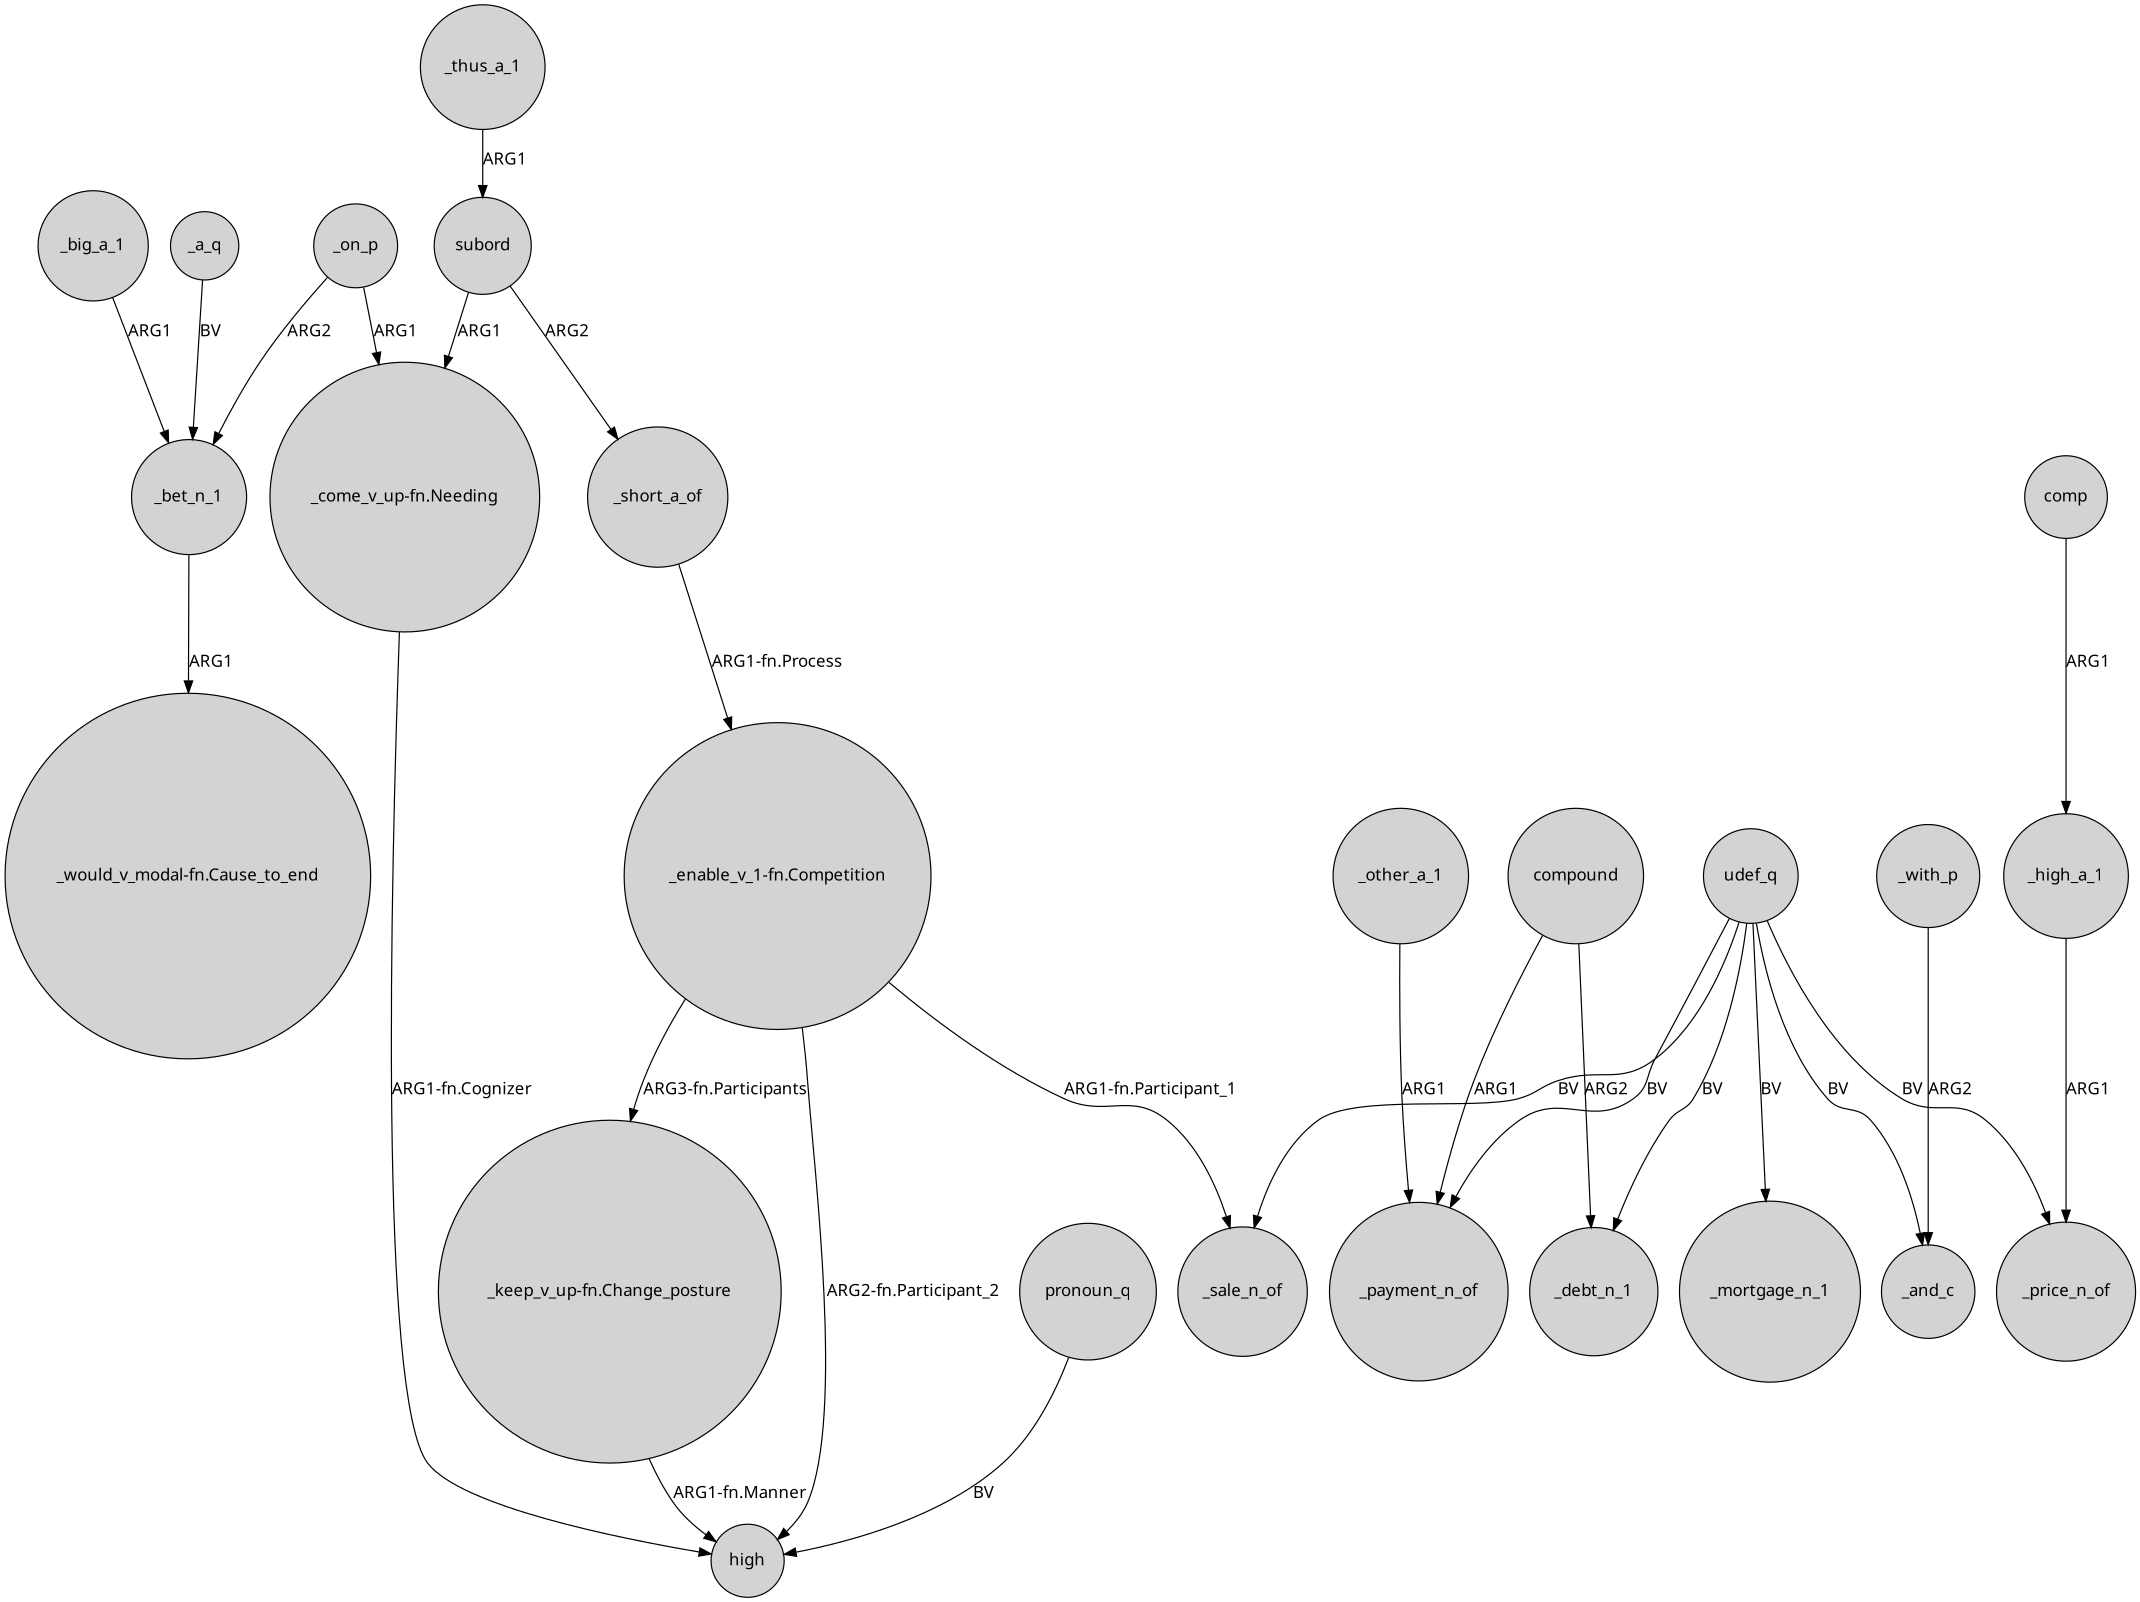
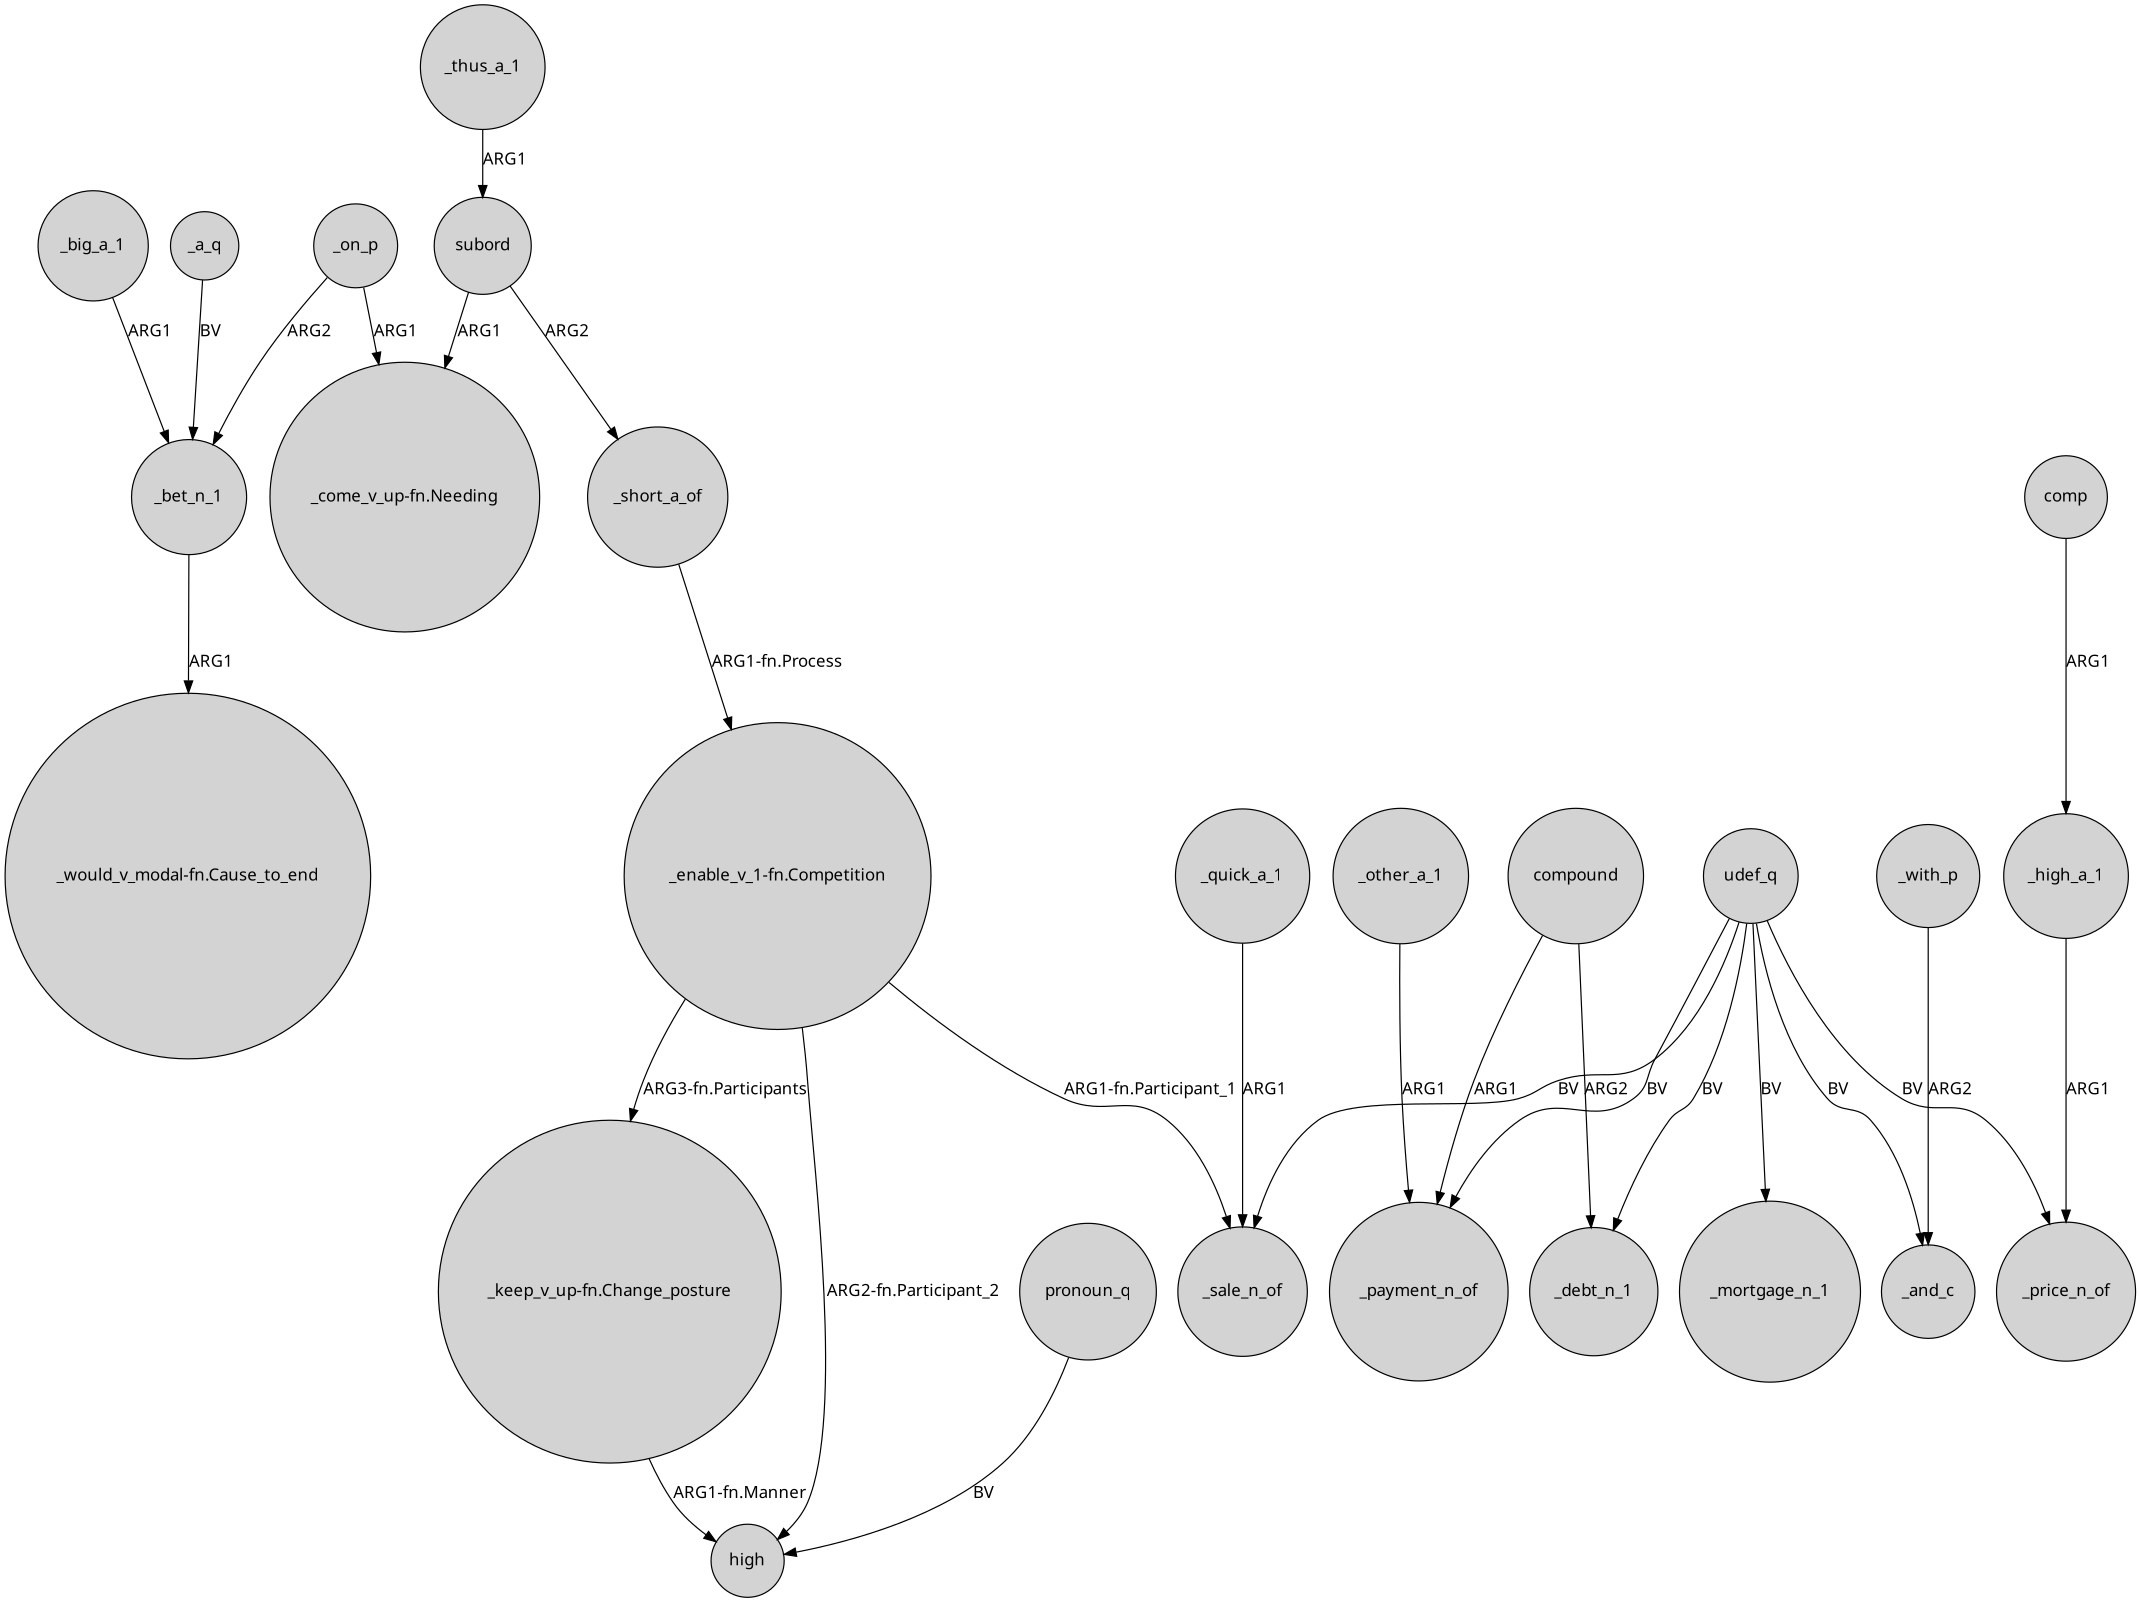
none -> (1243, 876)
(394, 1194) -> none
